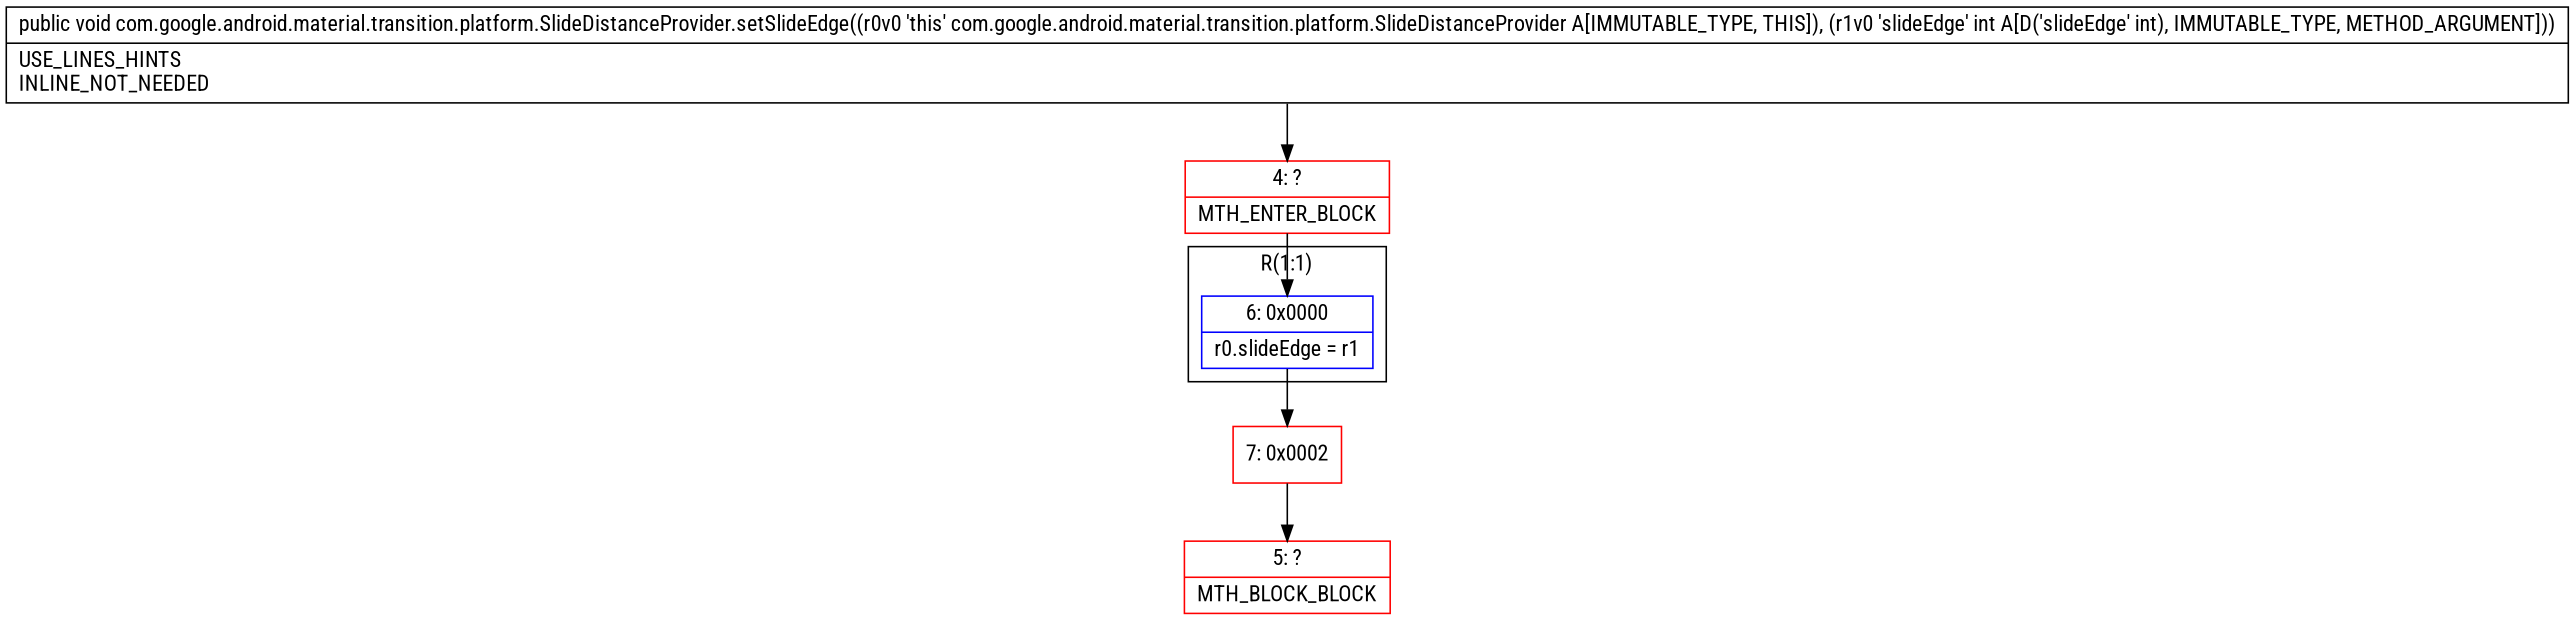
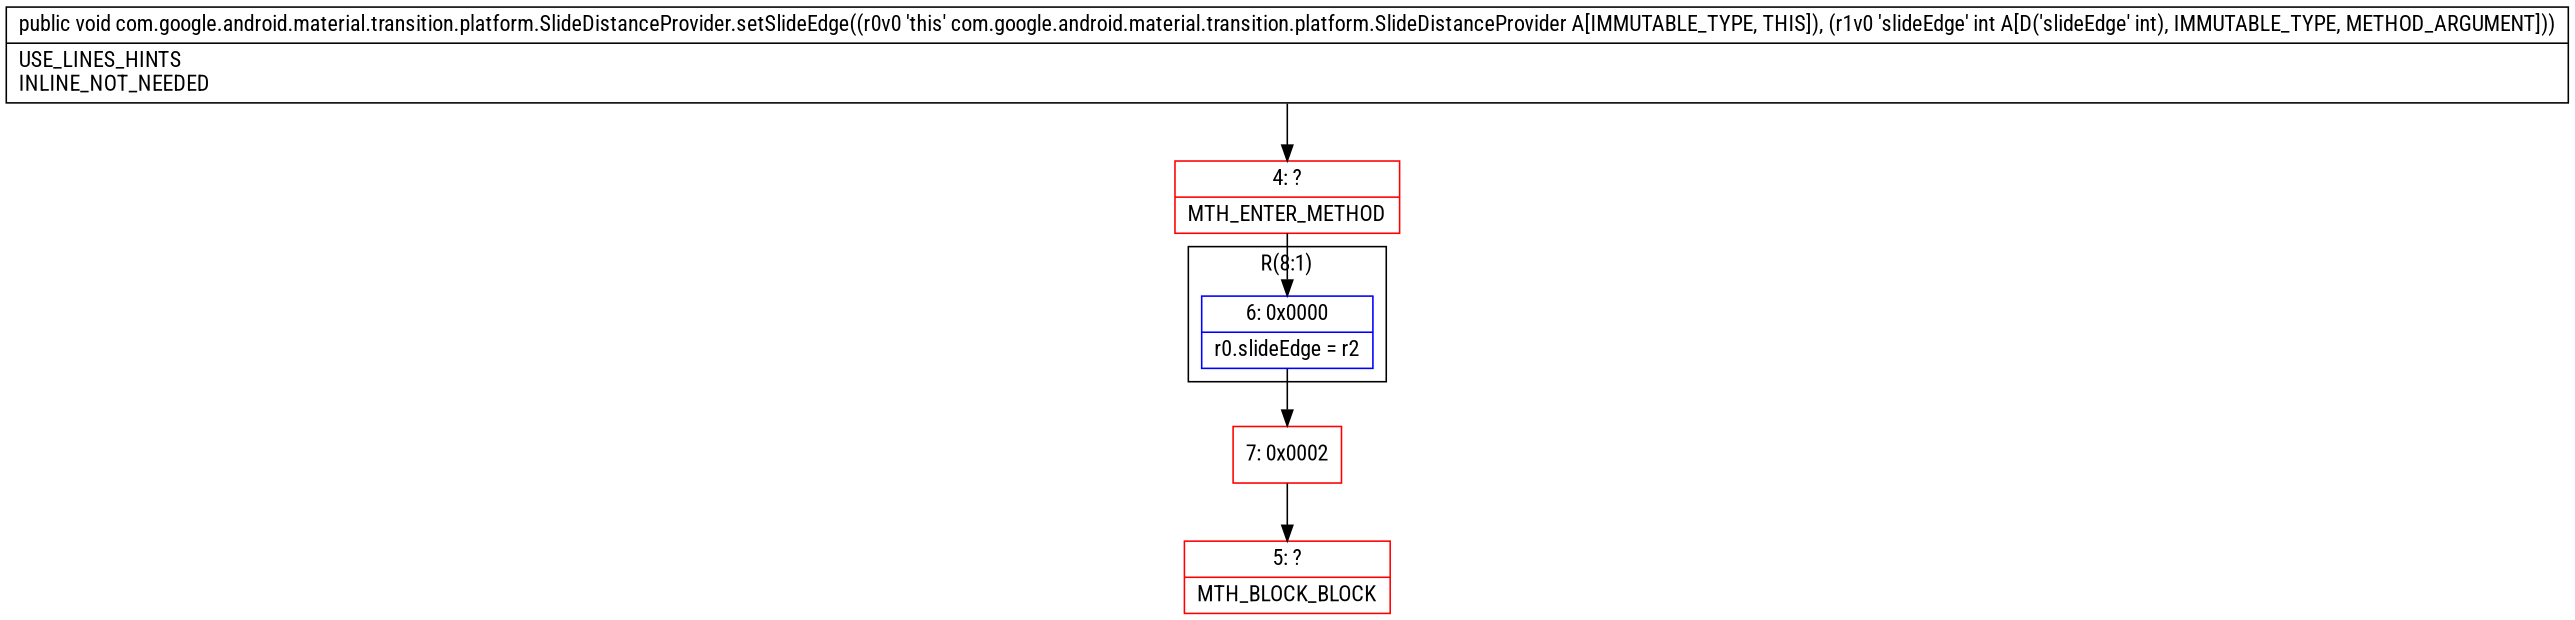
(1287, 214) -> (1287, 214)
(1287, 265) -> (1287, 265)
(1287, 350) -> (1287, 350)
